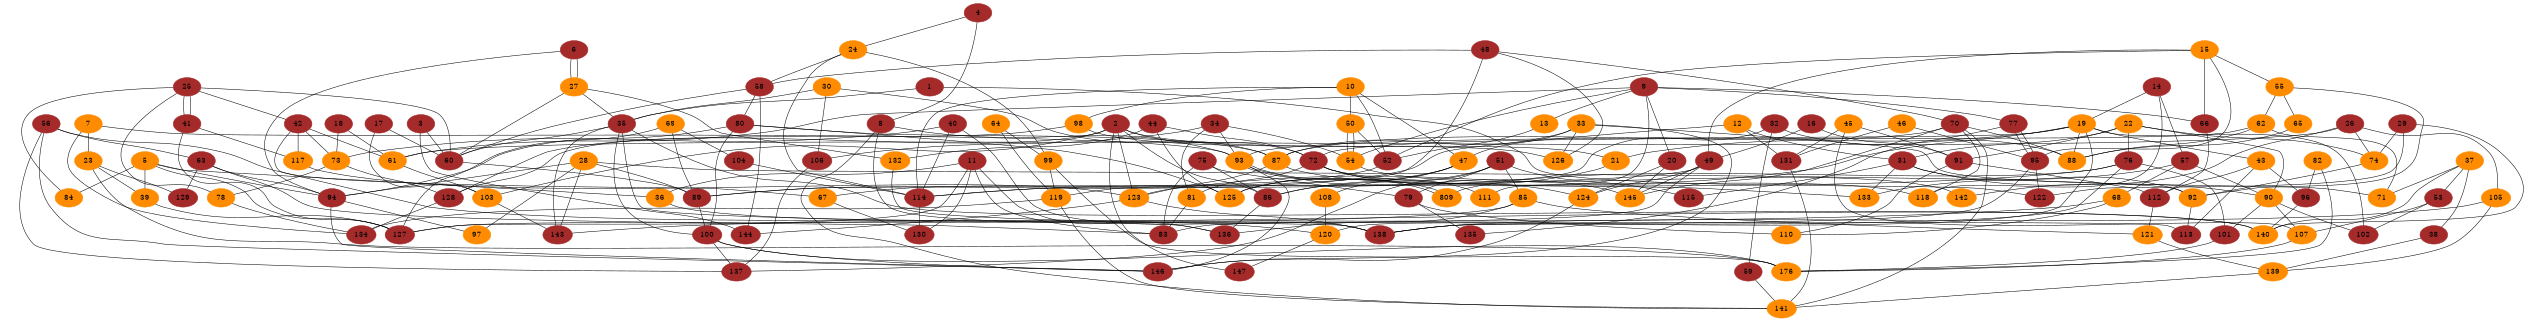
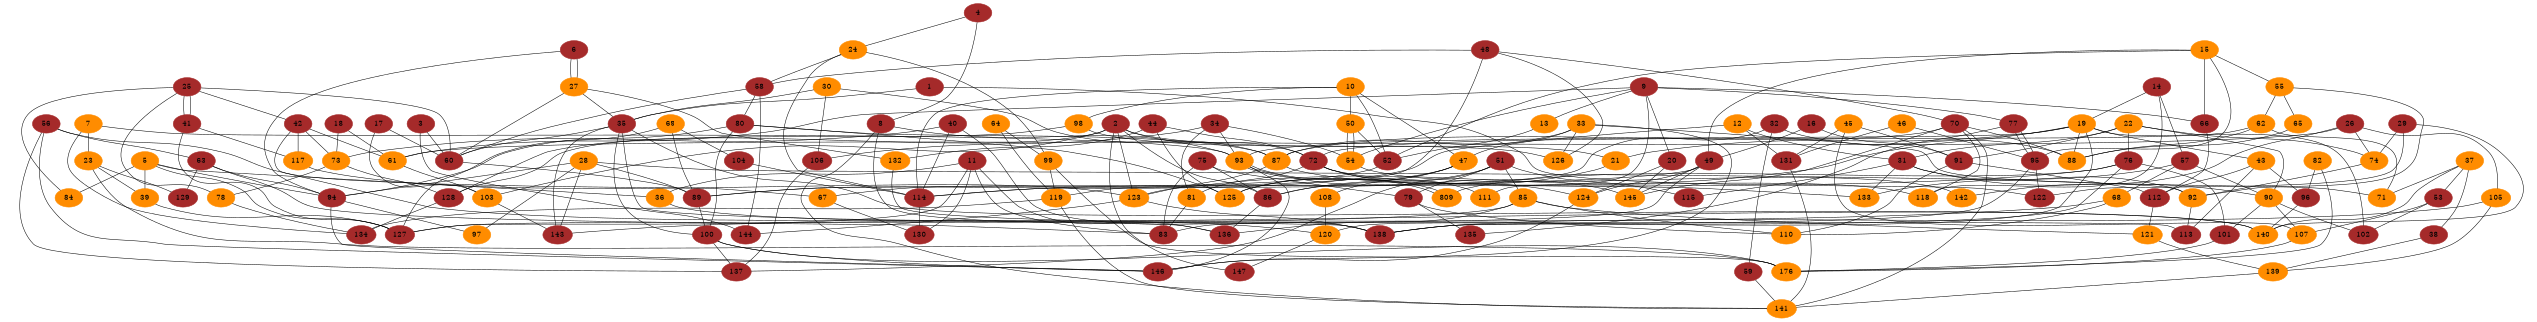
none -> (1654, 220)
